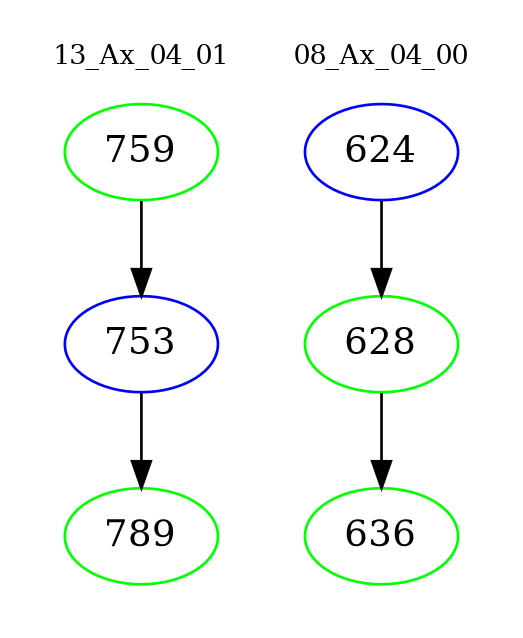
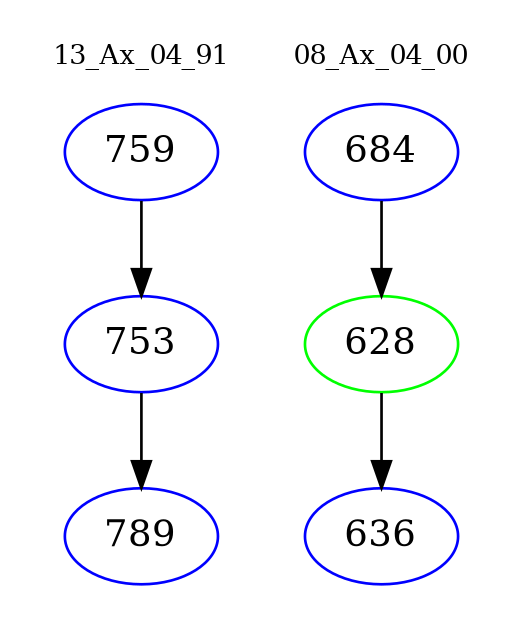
(141, 57) -> (141, 57)
(141, 152) -> (141, 152)
(382, 152) -> (382, 152)
(141, 536) -> (141, 536)
(382, 536) -> (382, 536)
